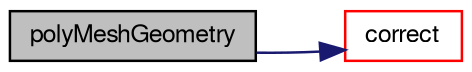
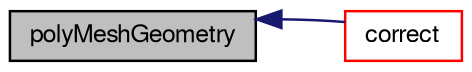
(288, 53) -> (314, 20)
